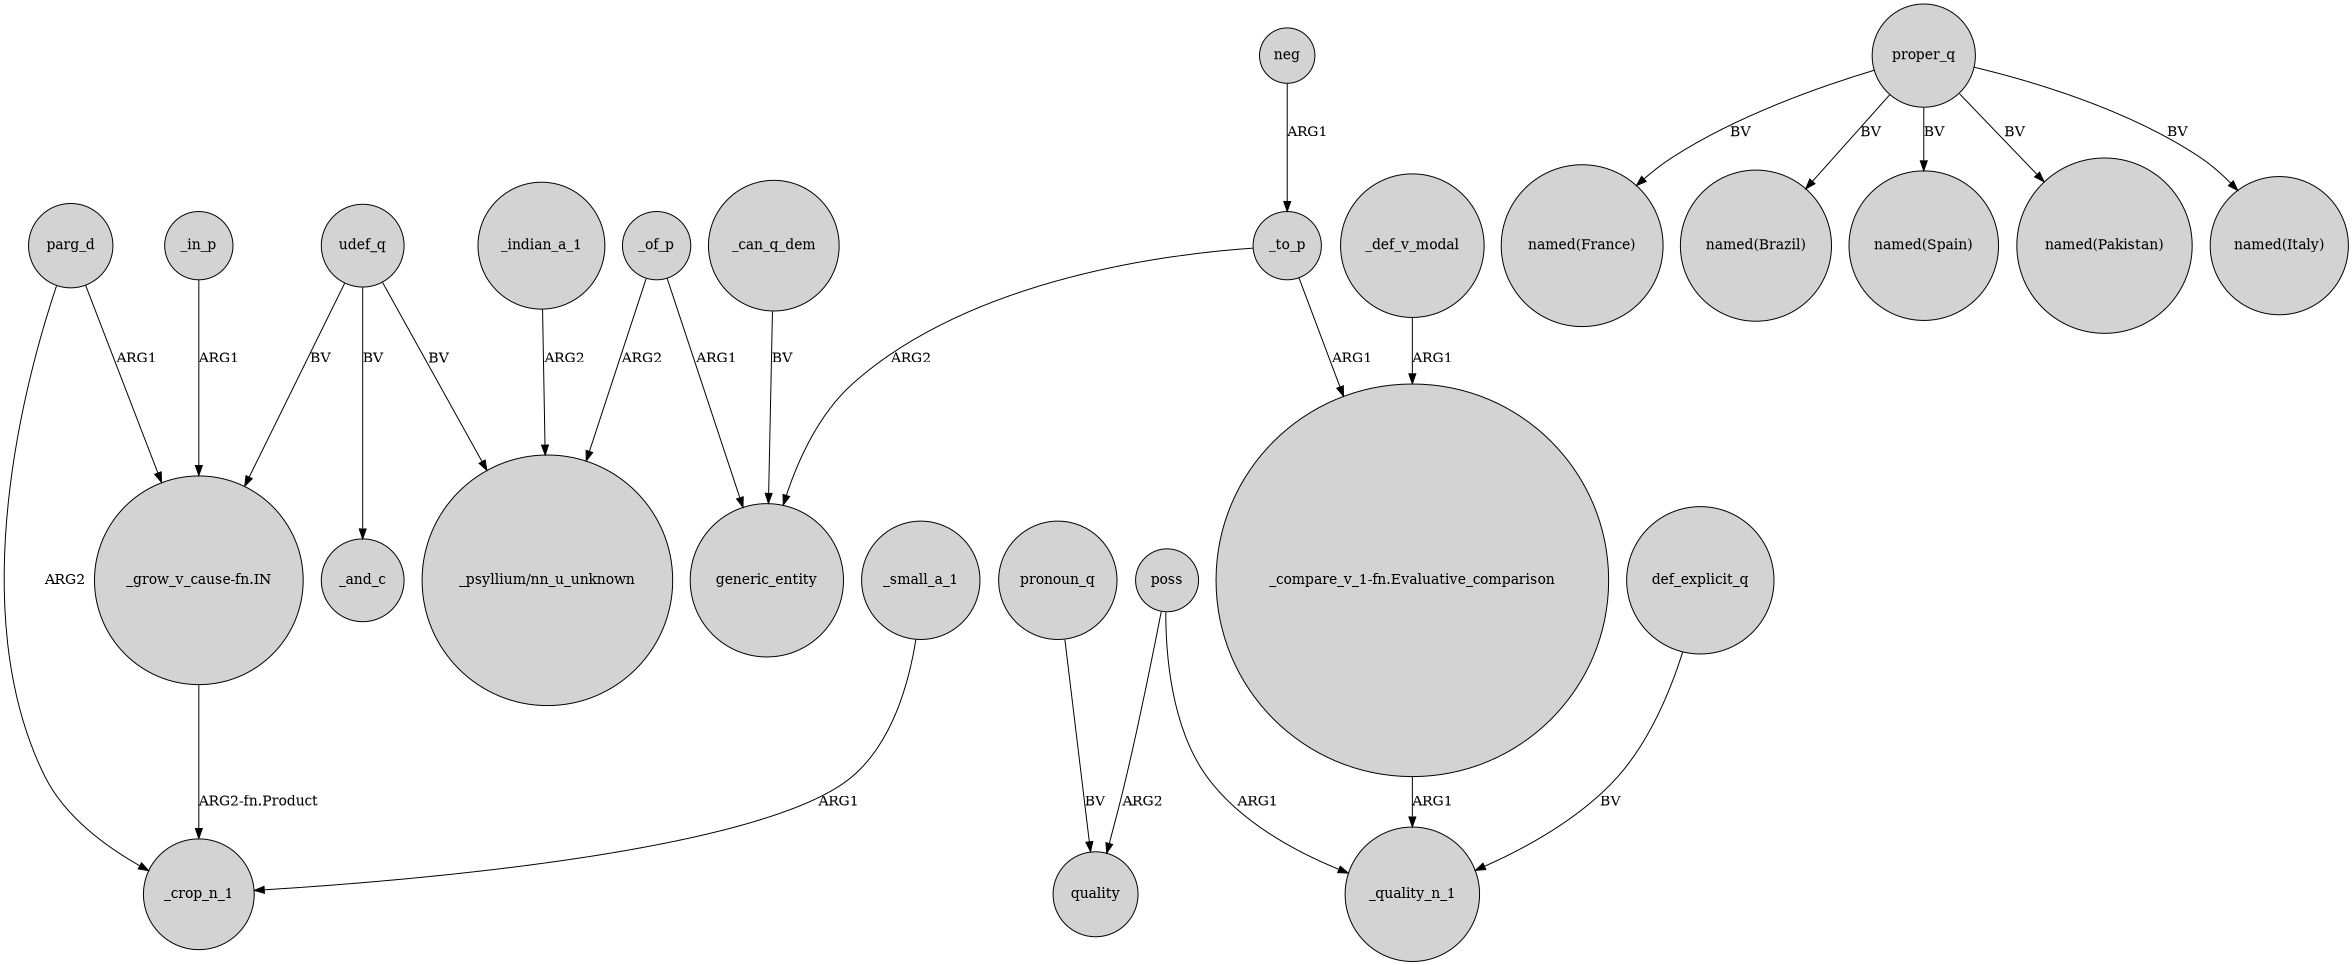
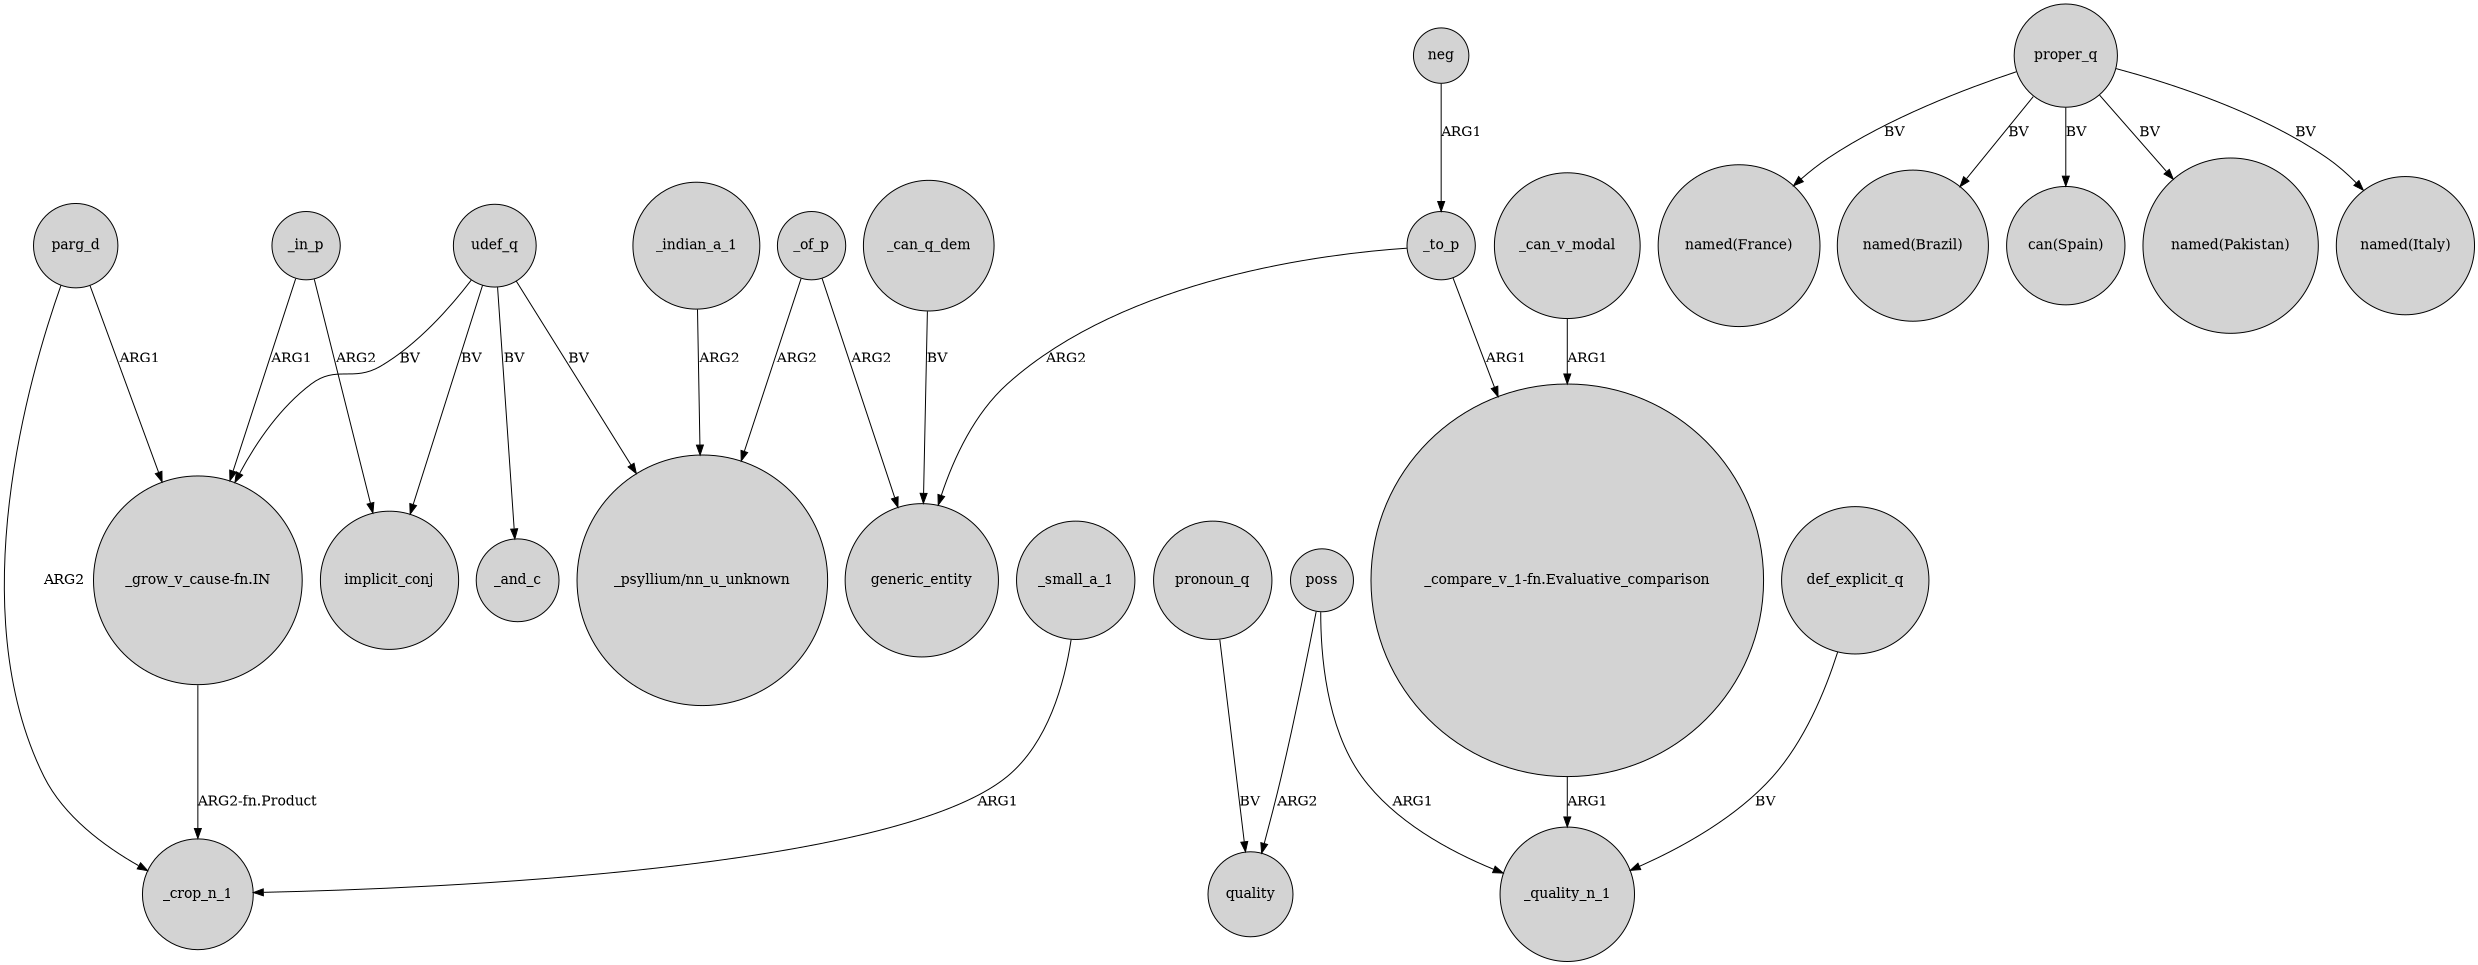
(1412, 246) -> (1567, 246)
(1924, 246) -> (2066, 246)
(717, 359) -> (872, 359)
none -> (390, 580)
